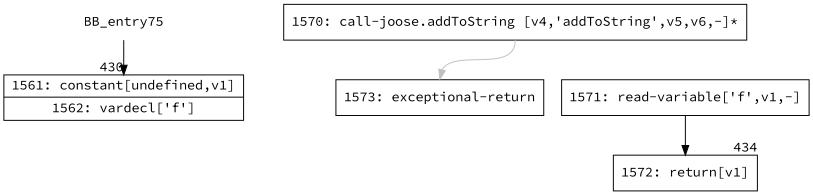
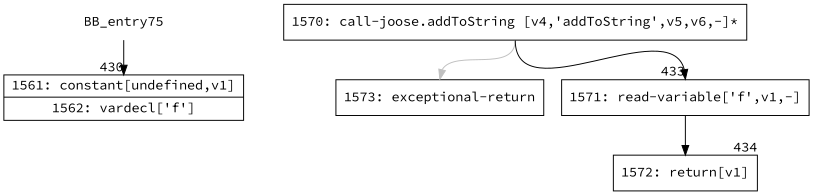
none -> (596, 61)
